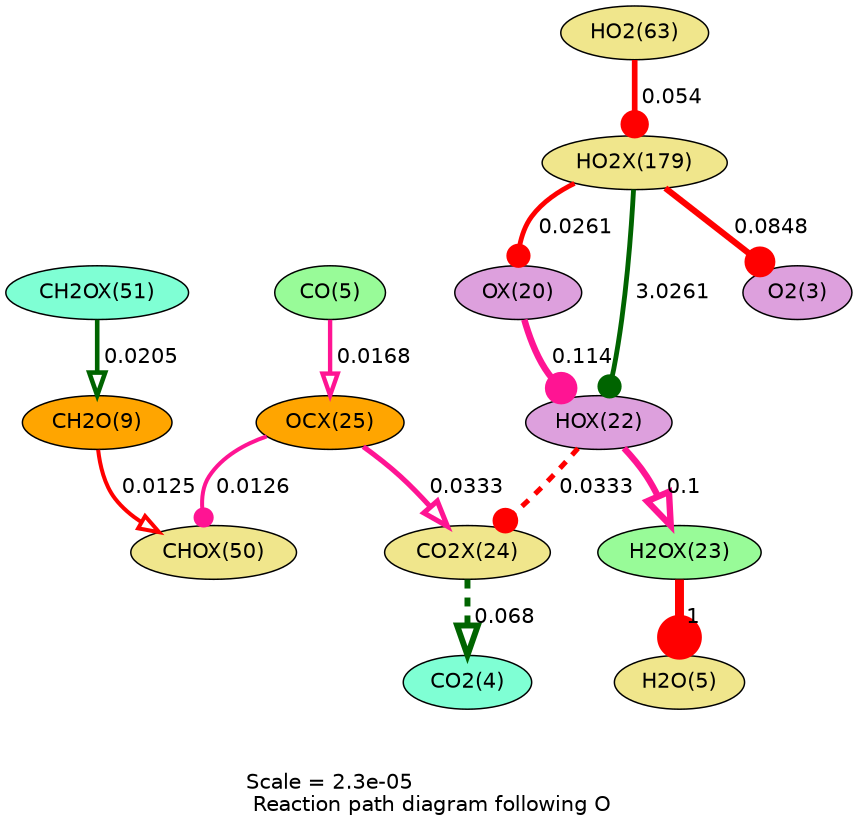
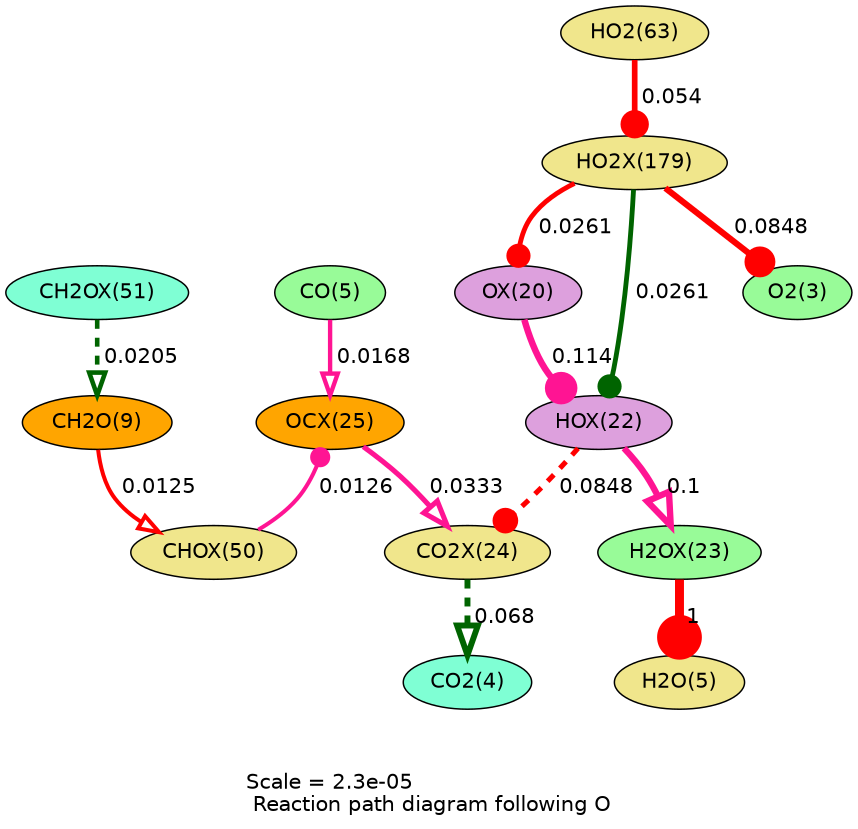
(670, 293) -> (670, 293)
(797, 293) -> (797, 293)
(97, 346) -> (97, 346)
(221, 462) -> (294, 503)
(594, 487) -> (594, 487)
